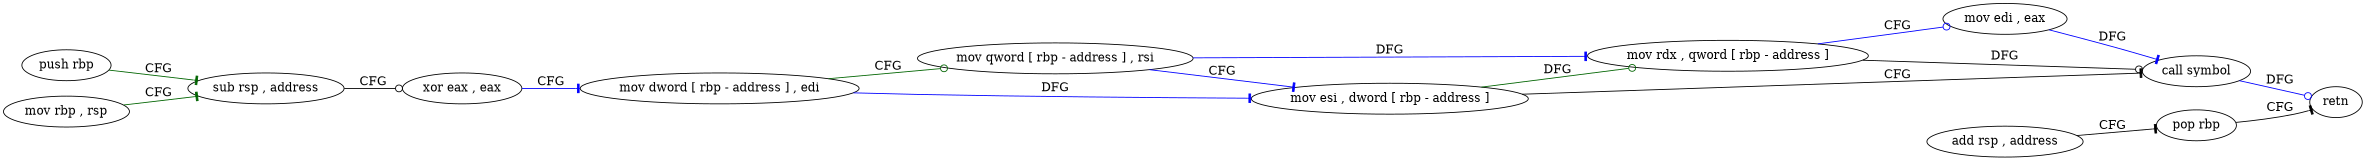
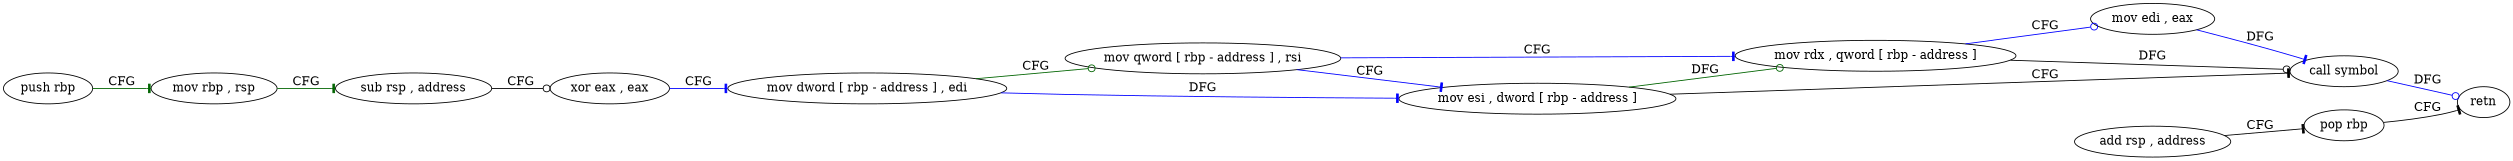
(1390, 50) -> (1537, 50)
(151, 75) -> (120, 88)
